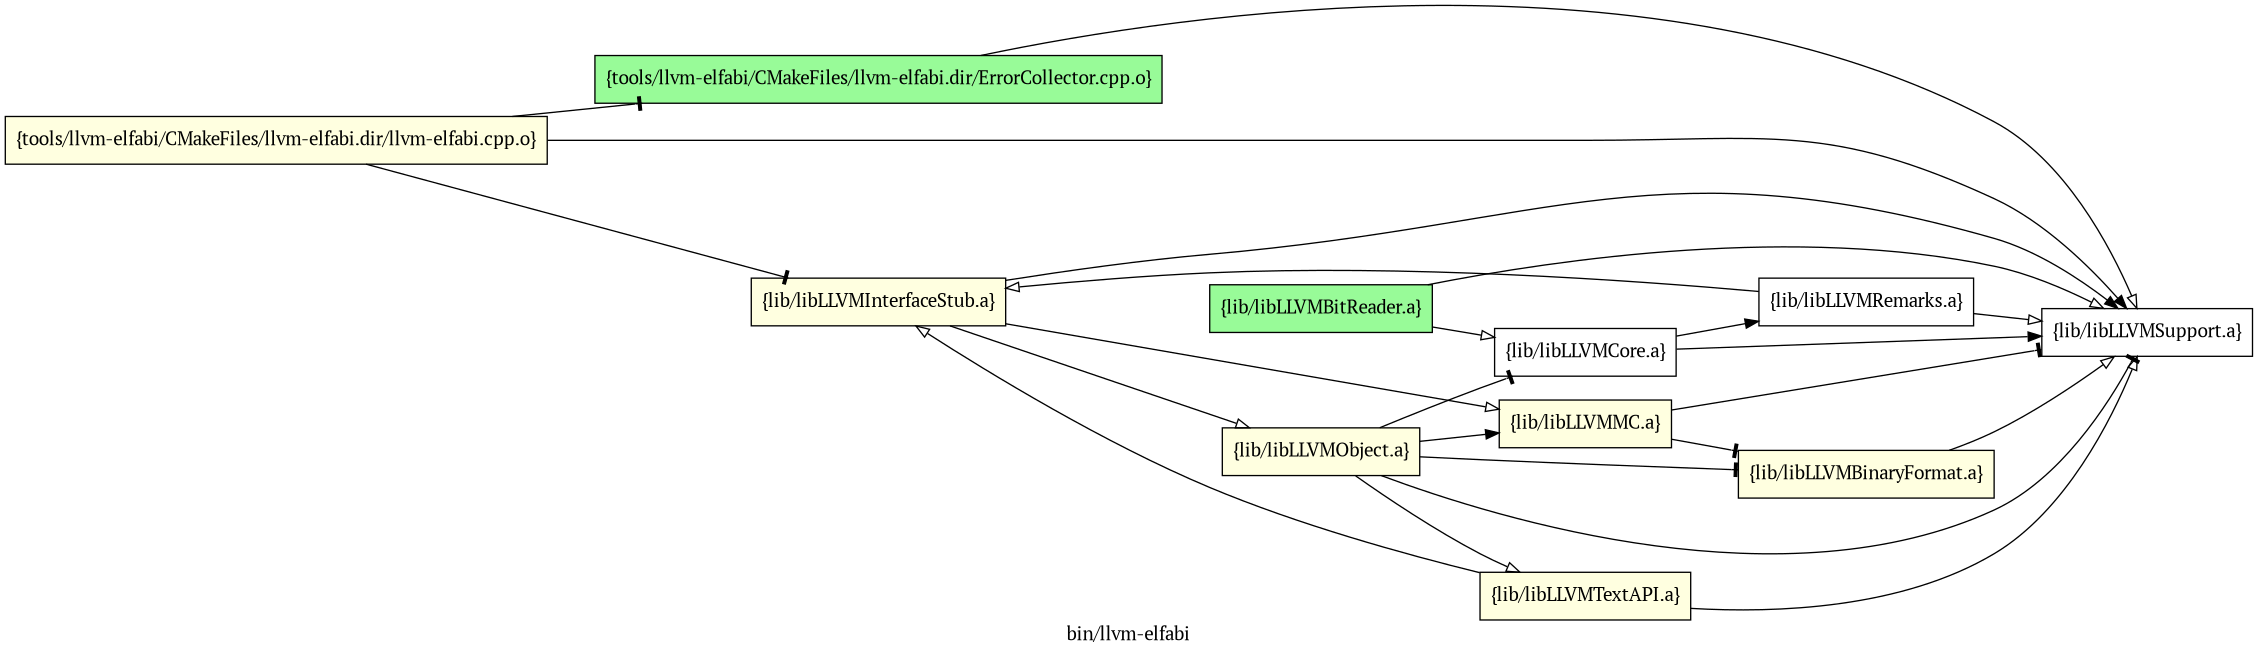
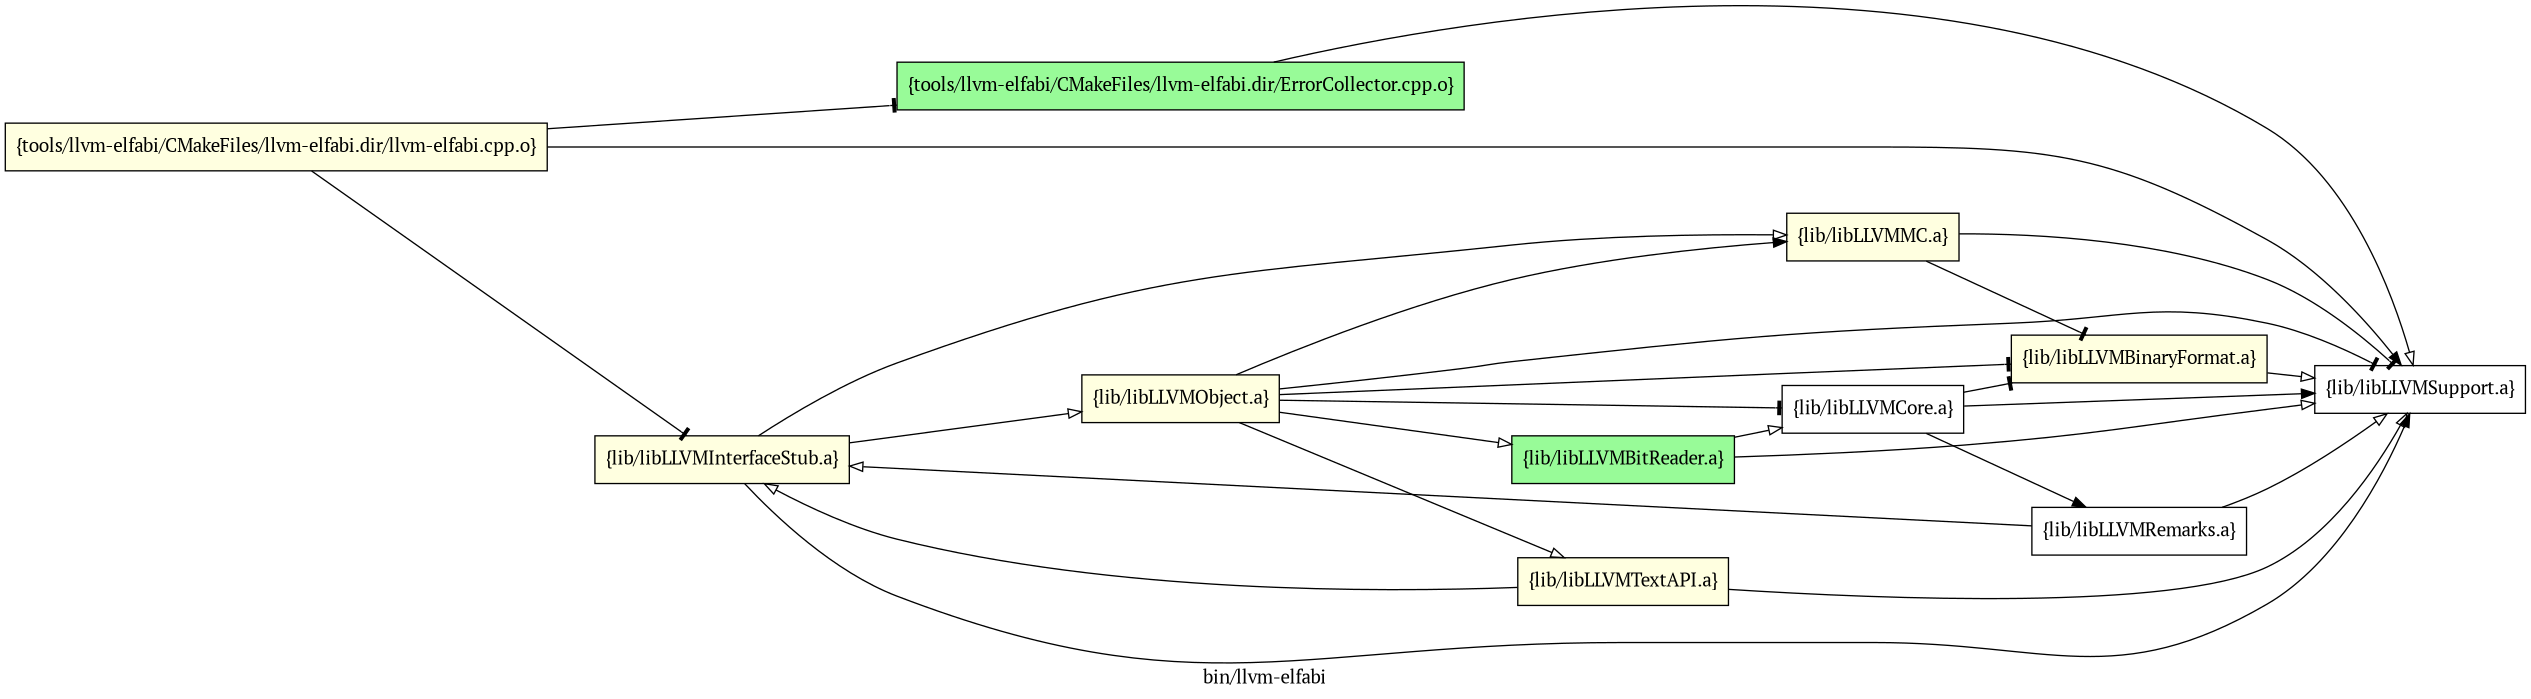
none -> (1985, 388)
none -> (1389, 427)
